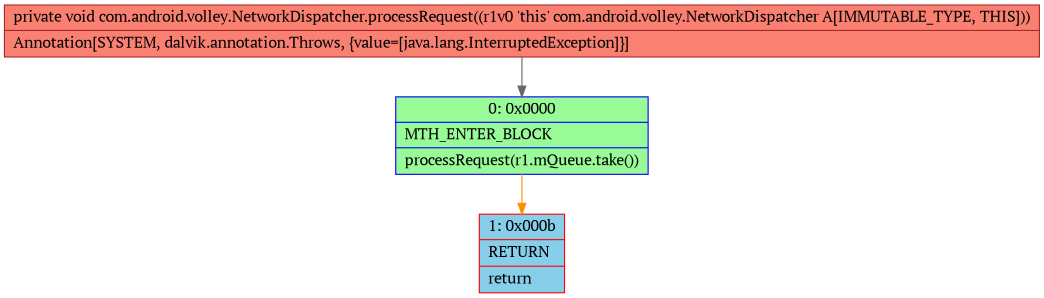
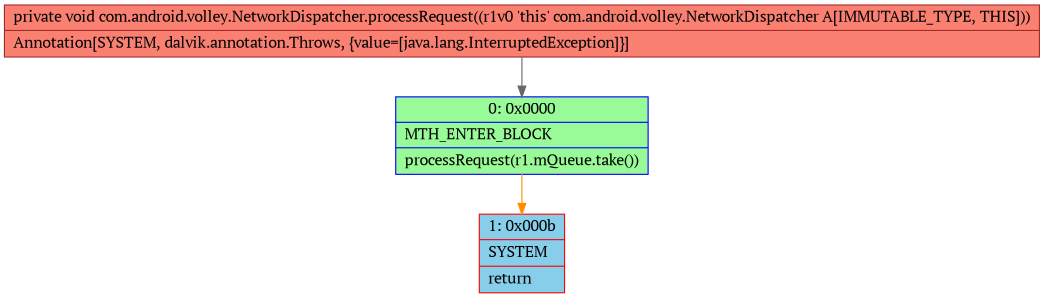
(519, 252) -> (518, 252)
